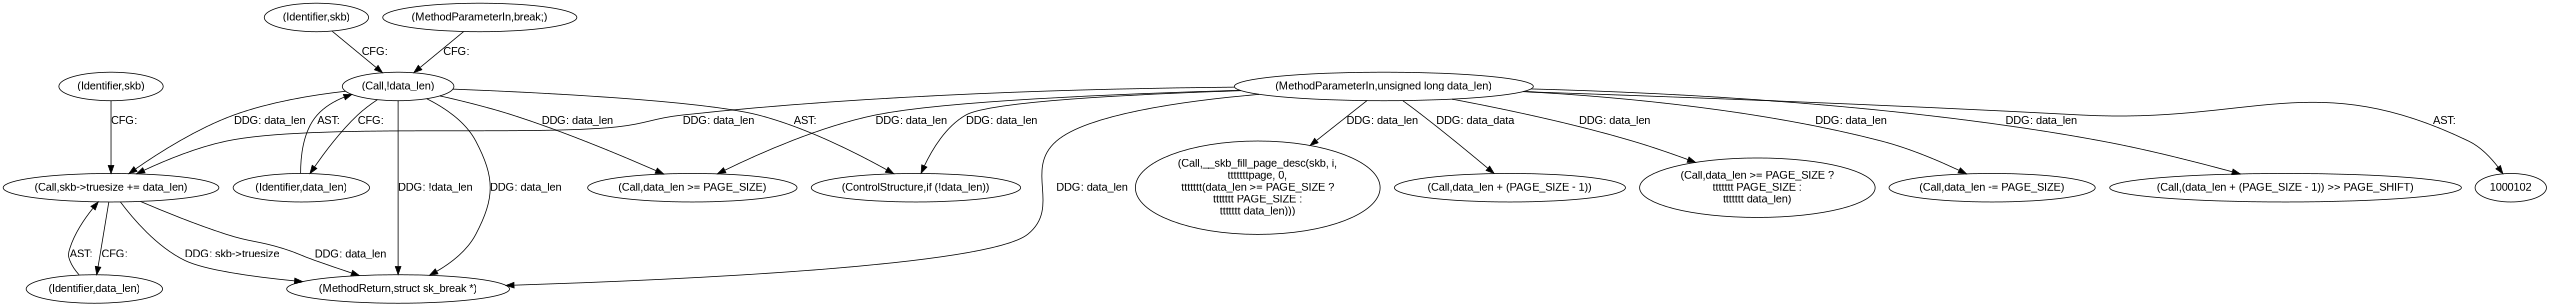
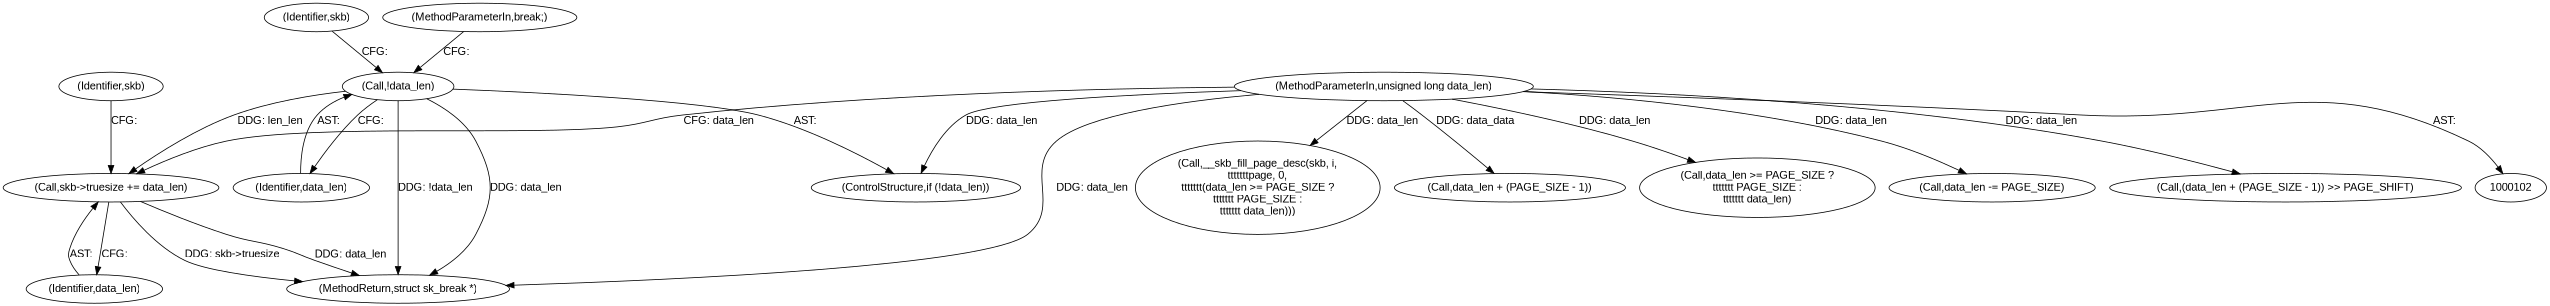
(270, 121) -> (270, 121)
(719, 121) -> (719, 121)
(692, 188) -> none
